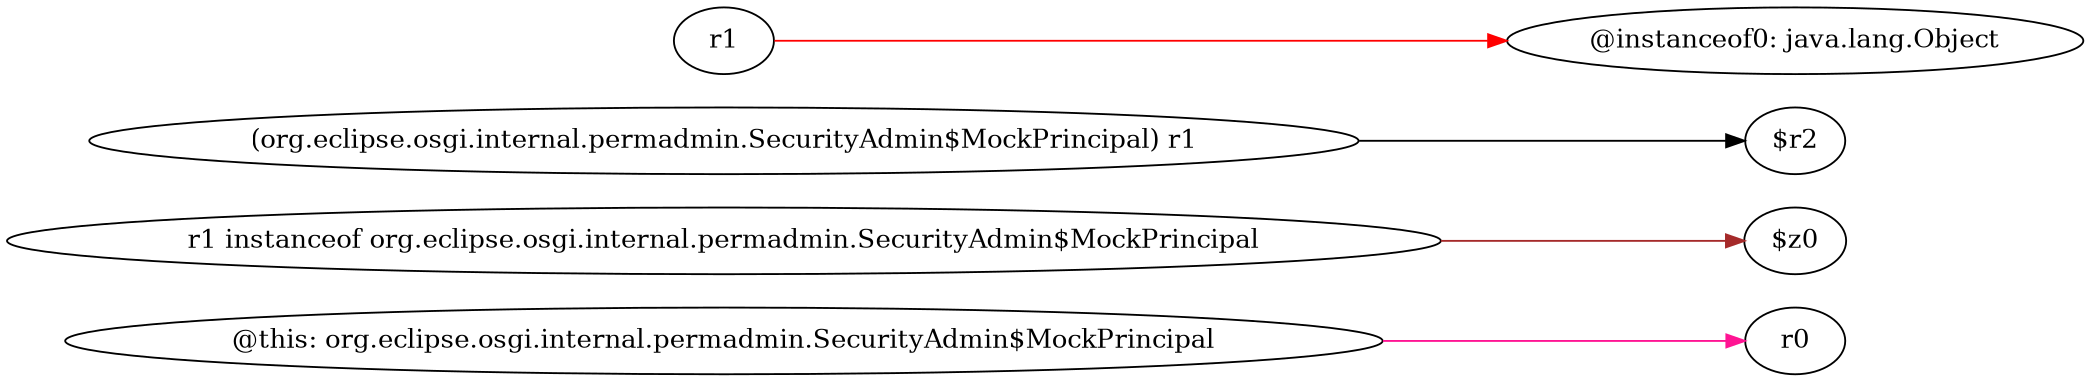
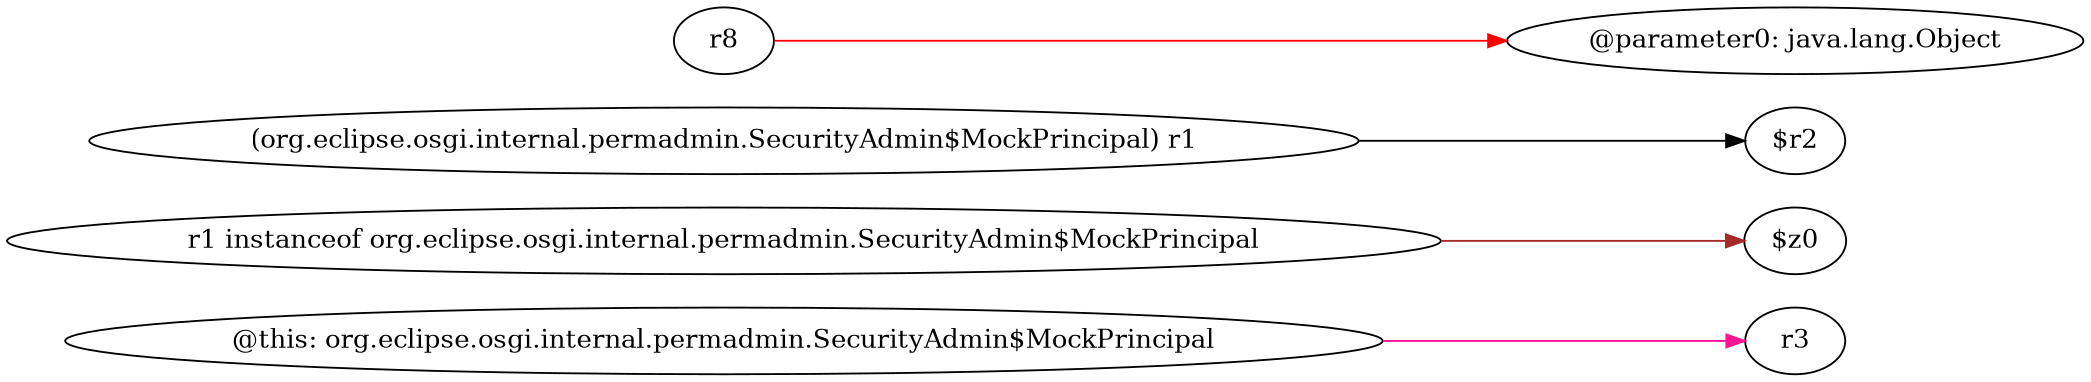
(724, 41) -> (724, 41)
(1795, 41) -> (1795, 41)
(1795, 341) -> (1795, 341)
